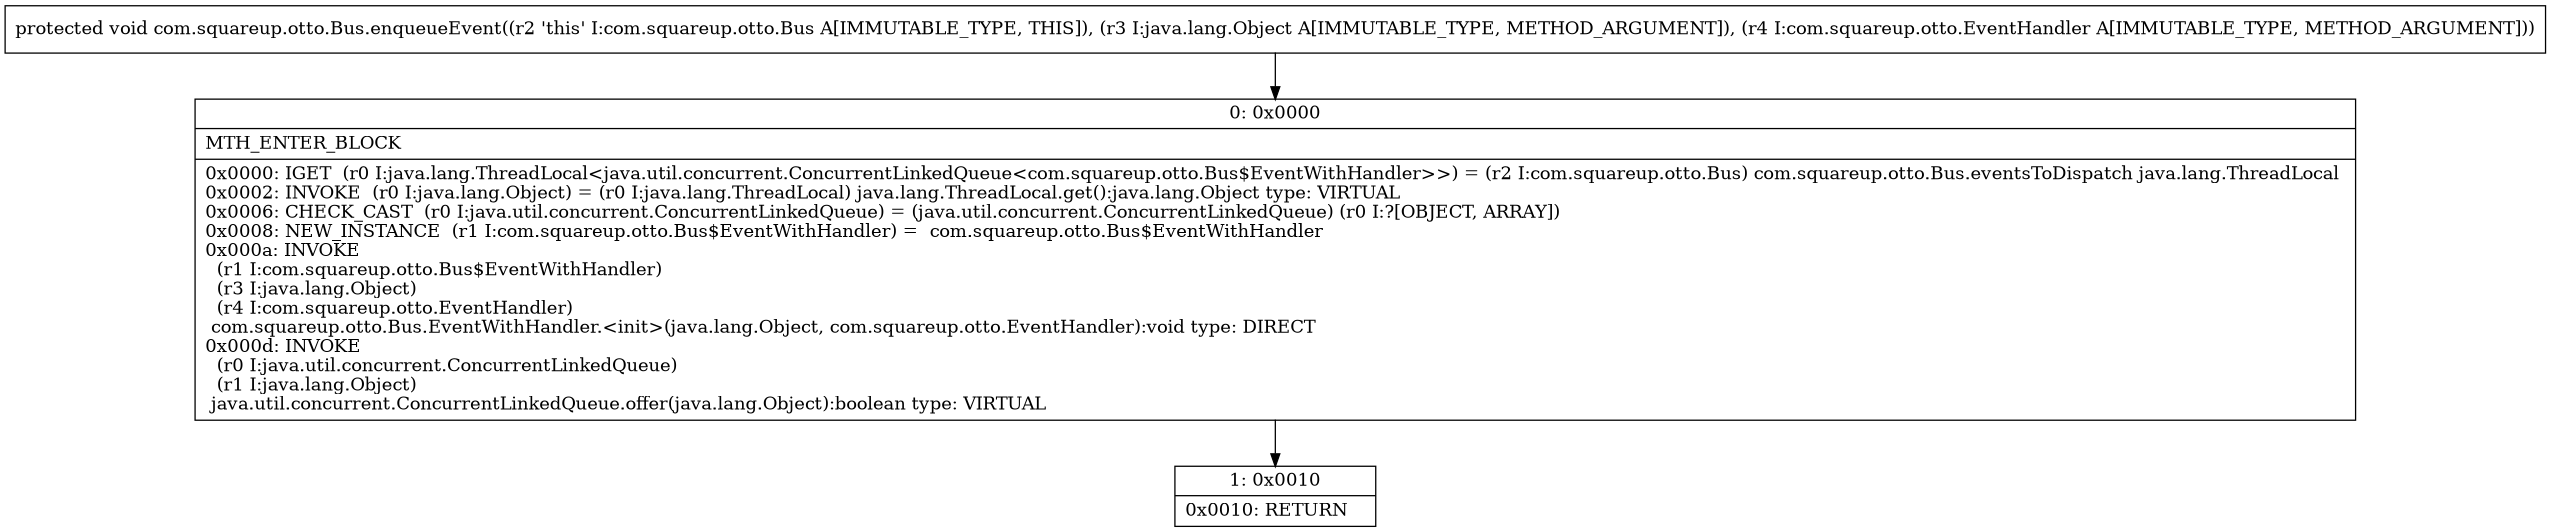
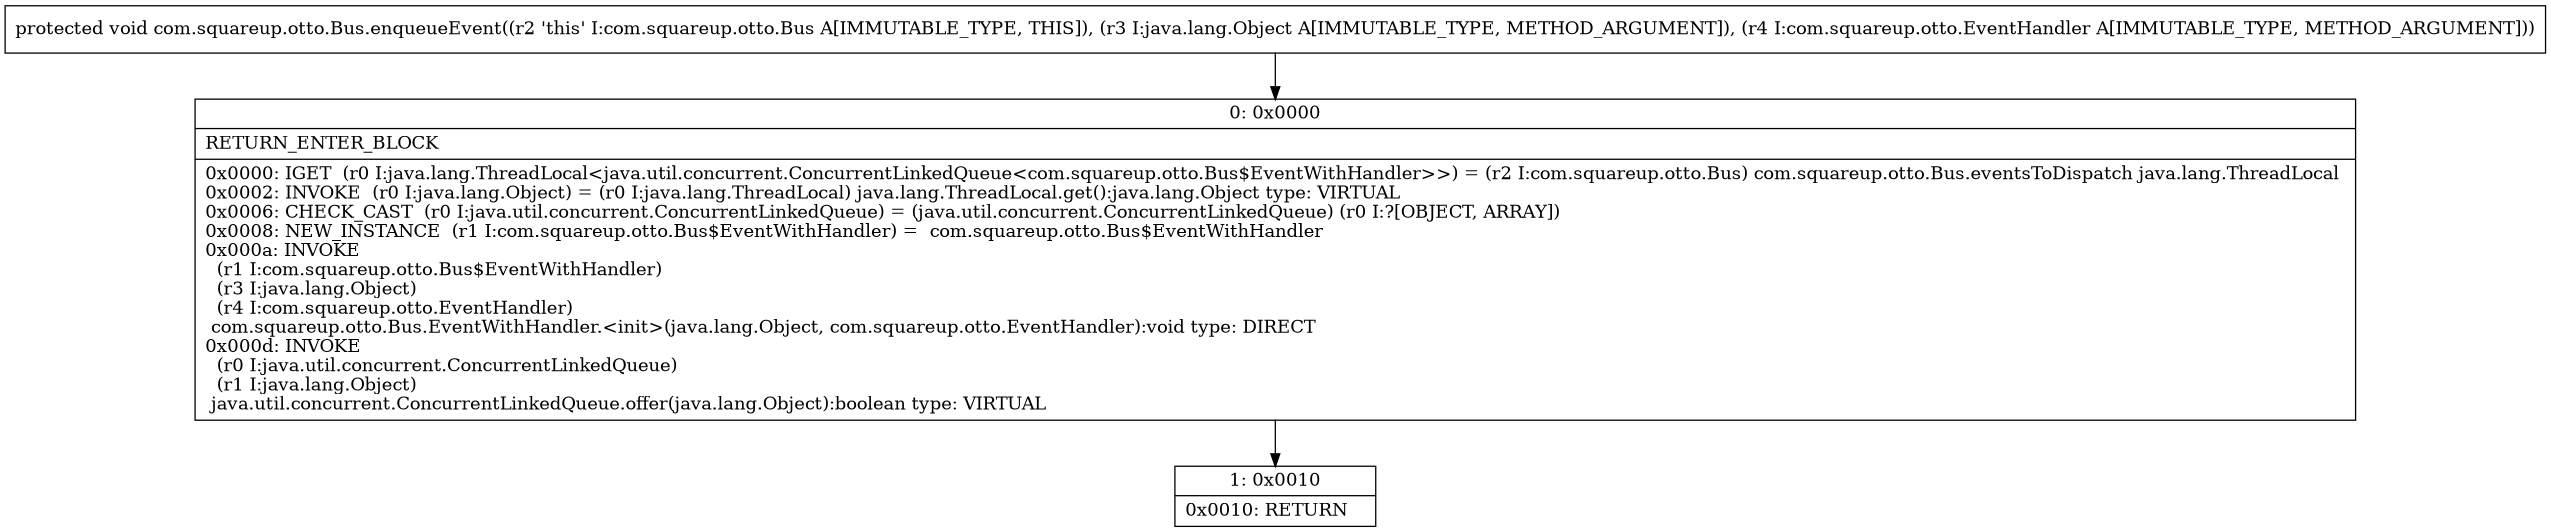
(304, 143) -> (322, 143)
